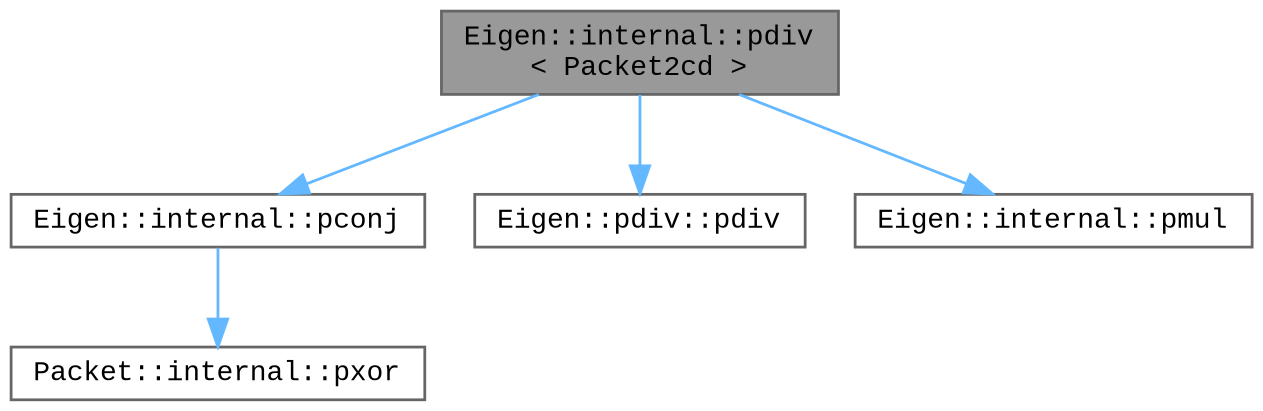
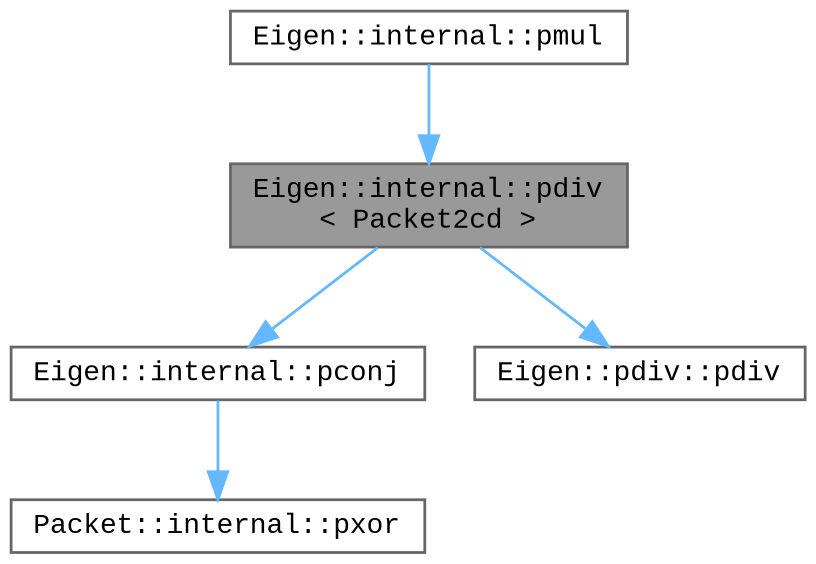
(853, 139) -> (429, 100)
